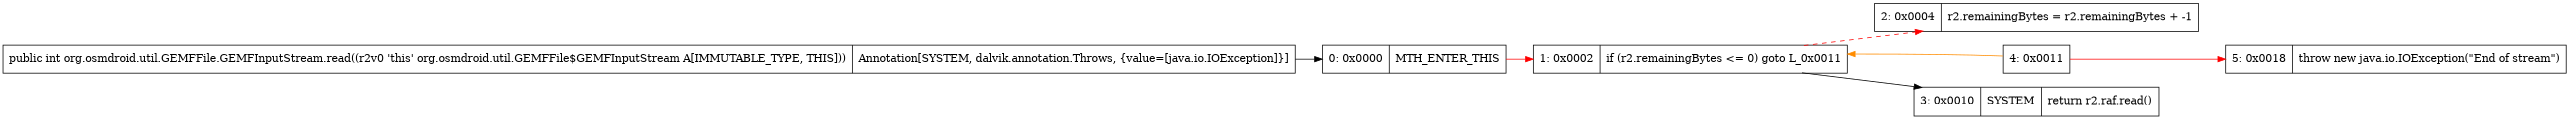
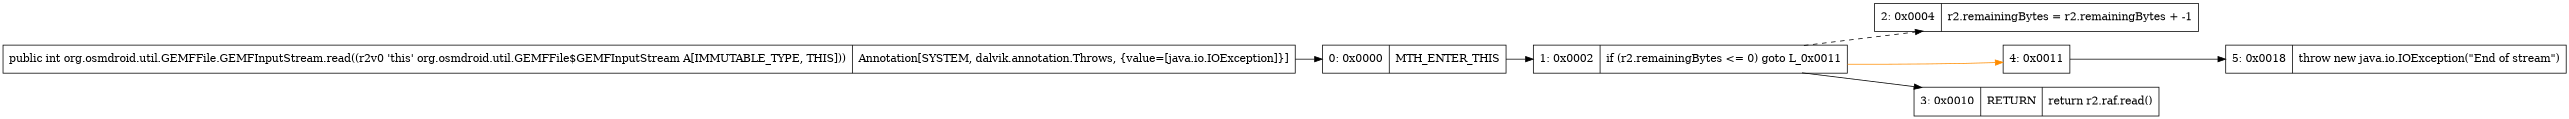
(1860, 39) -> (1860, 39)
(1929, 54) -> (1921, 64)
(1516, 59) -> (1516, 59)
(2144, 59) -> (2144, 59)
(2011, 101) -> (2011, 101)
